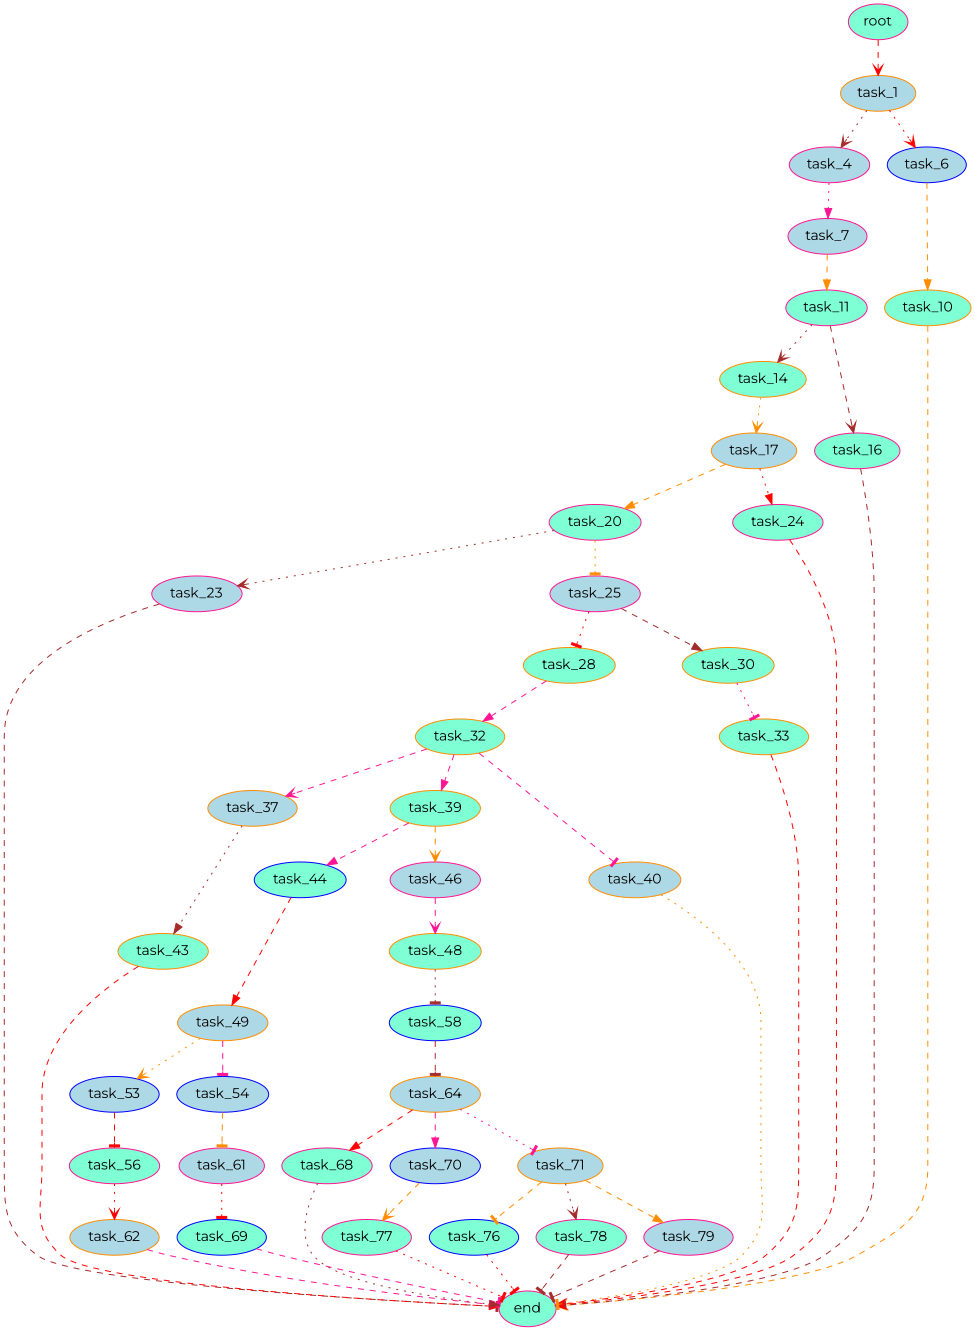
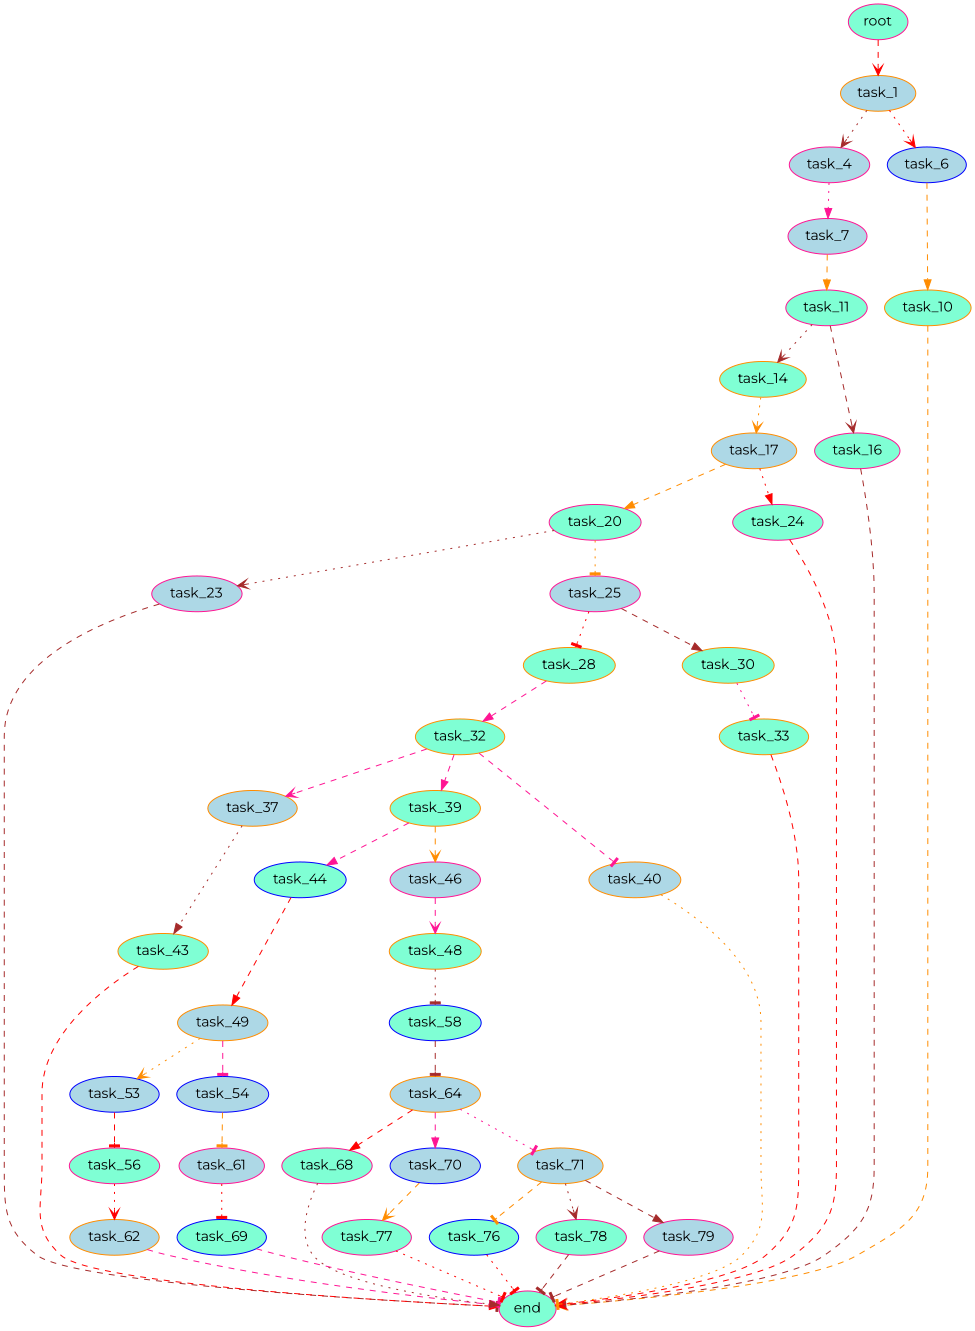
(620, 1199) -> (620, 1199)
